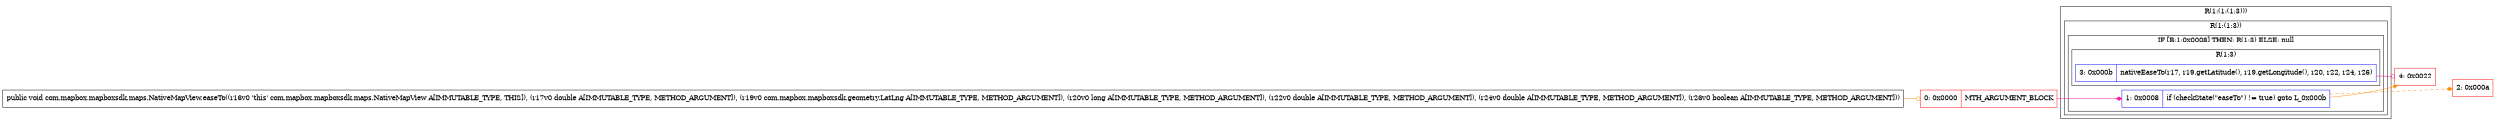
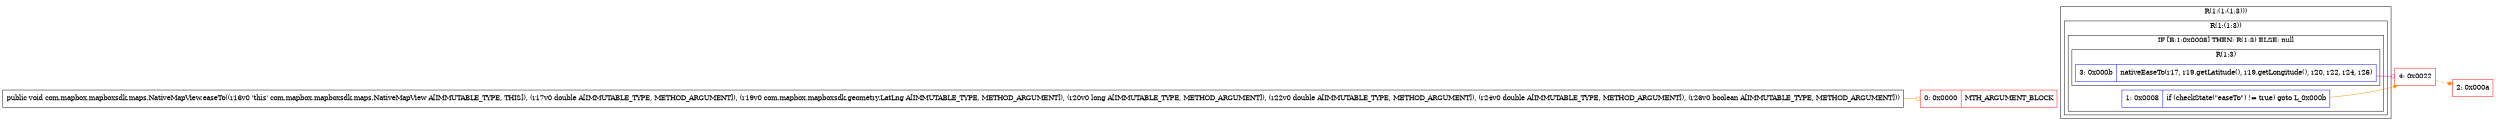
(2394, 91) -> (2441, 82)
(2087, 99) -> none
